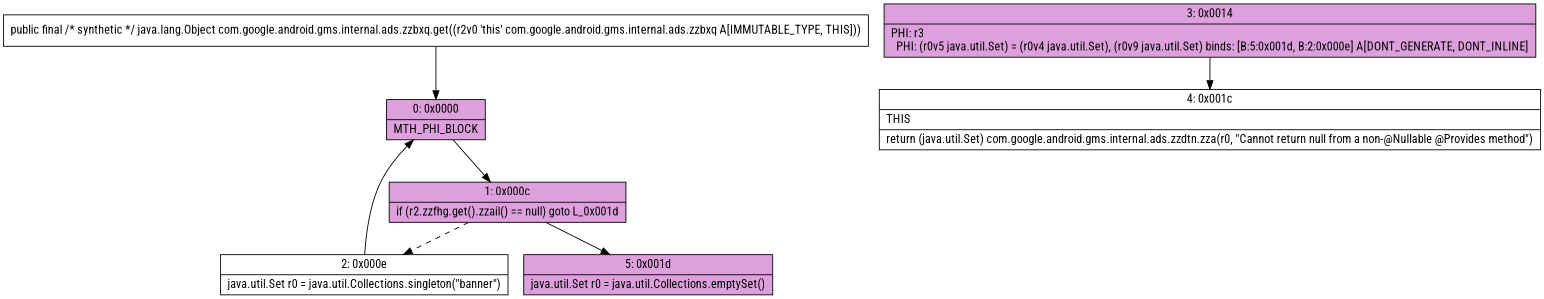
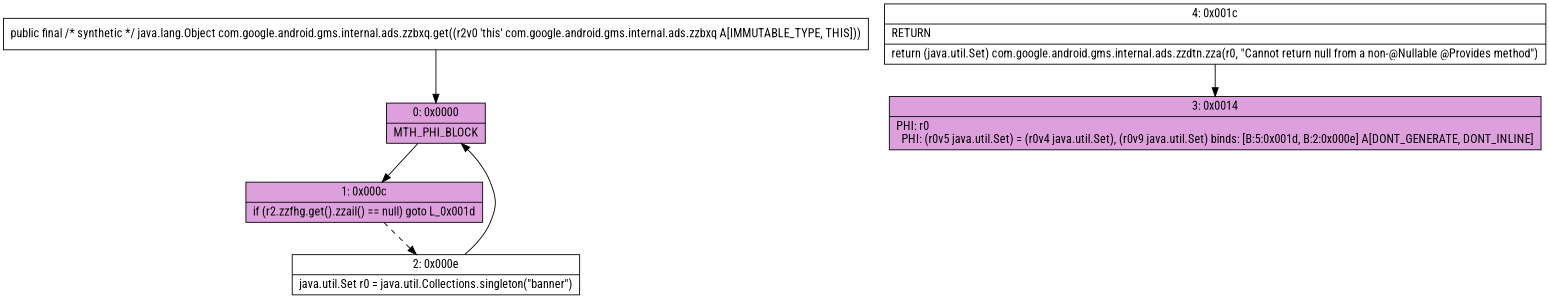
(909, 34) -> (914, 126)
(1210, 69) -> (1215, 76)
(899, 119) -> (912, 34)
(648, 275) -> none
